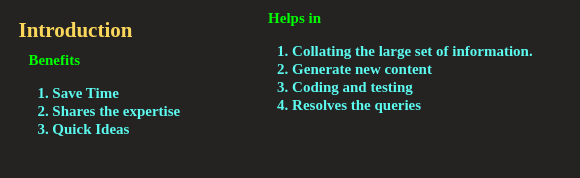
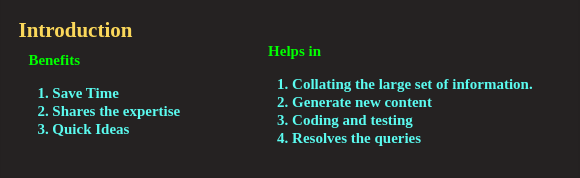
(417, 69) -> (417, 102)
